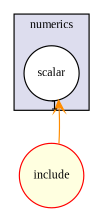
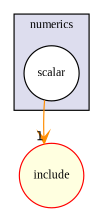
(59, 128) -> (44, 118)
